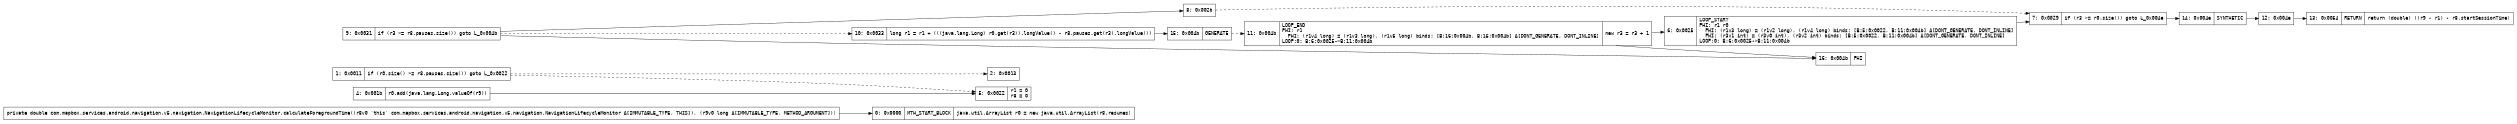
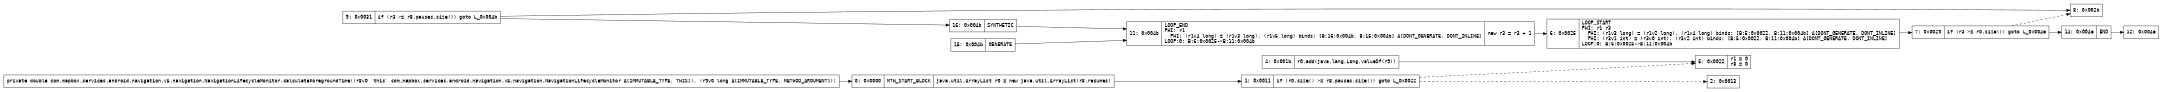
(1621, 6) -> (2039, 20)
(2230, 18) -> (2104, 32)
(2410, 19) -> none
(1715, 25) -> (1598, 28)
(1003, 34) -> none
(1236, 34) -> (1069, 42)
(1714, 52) -> (1070, 28)
(1858, 59) -> (1000, 25)
none -> (1176, 81)
